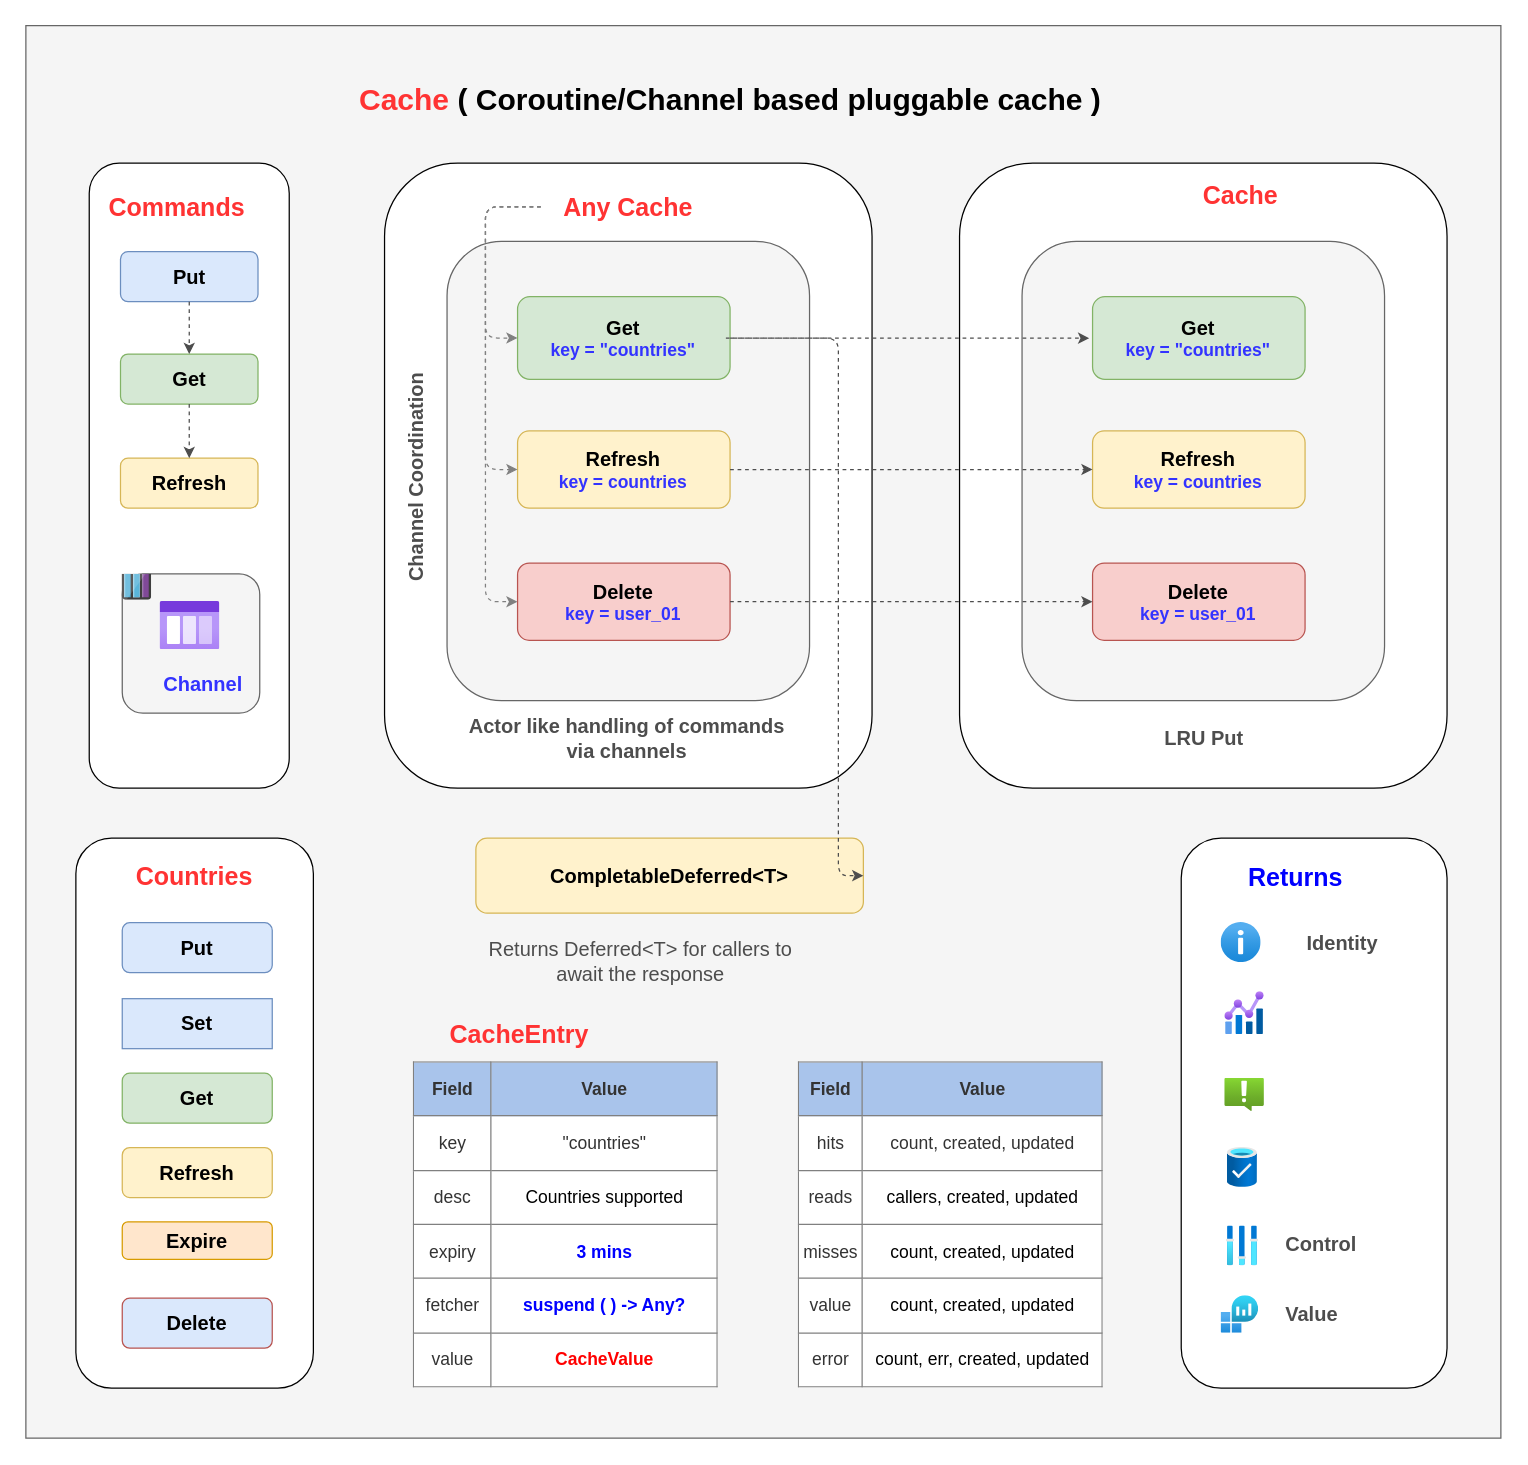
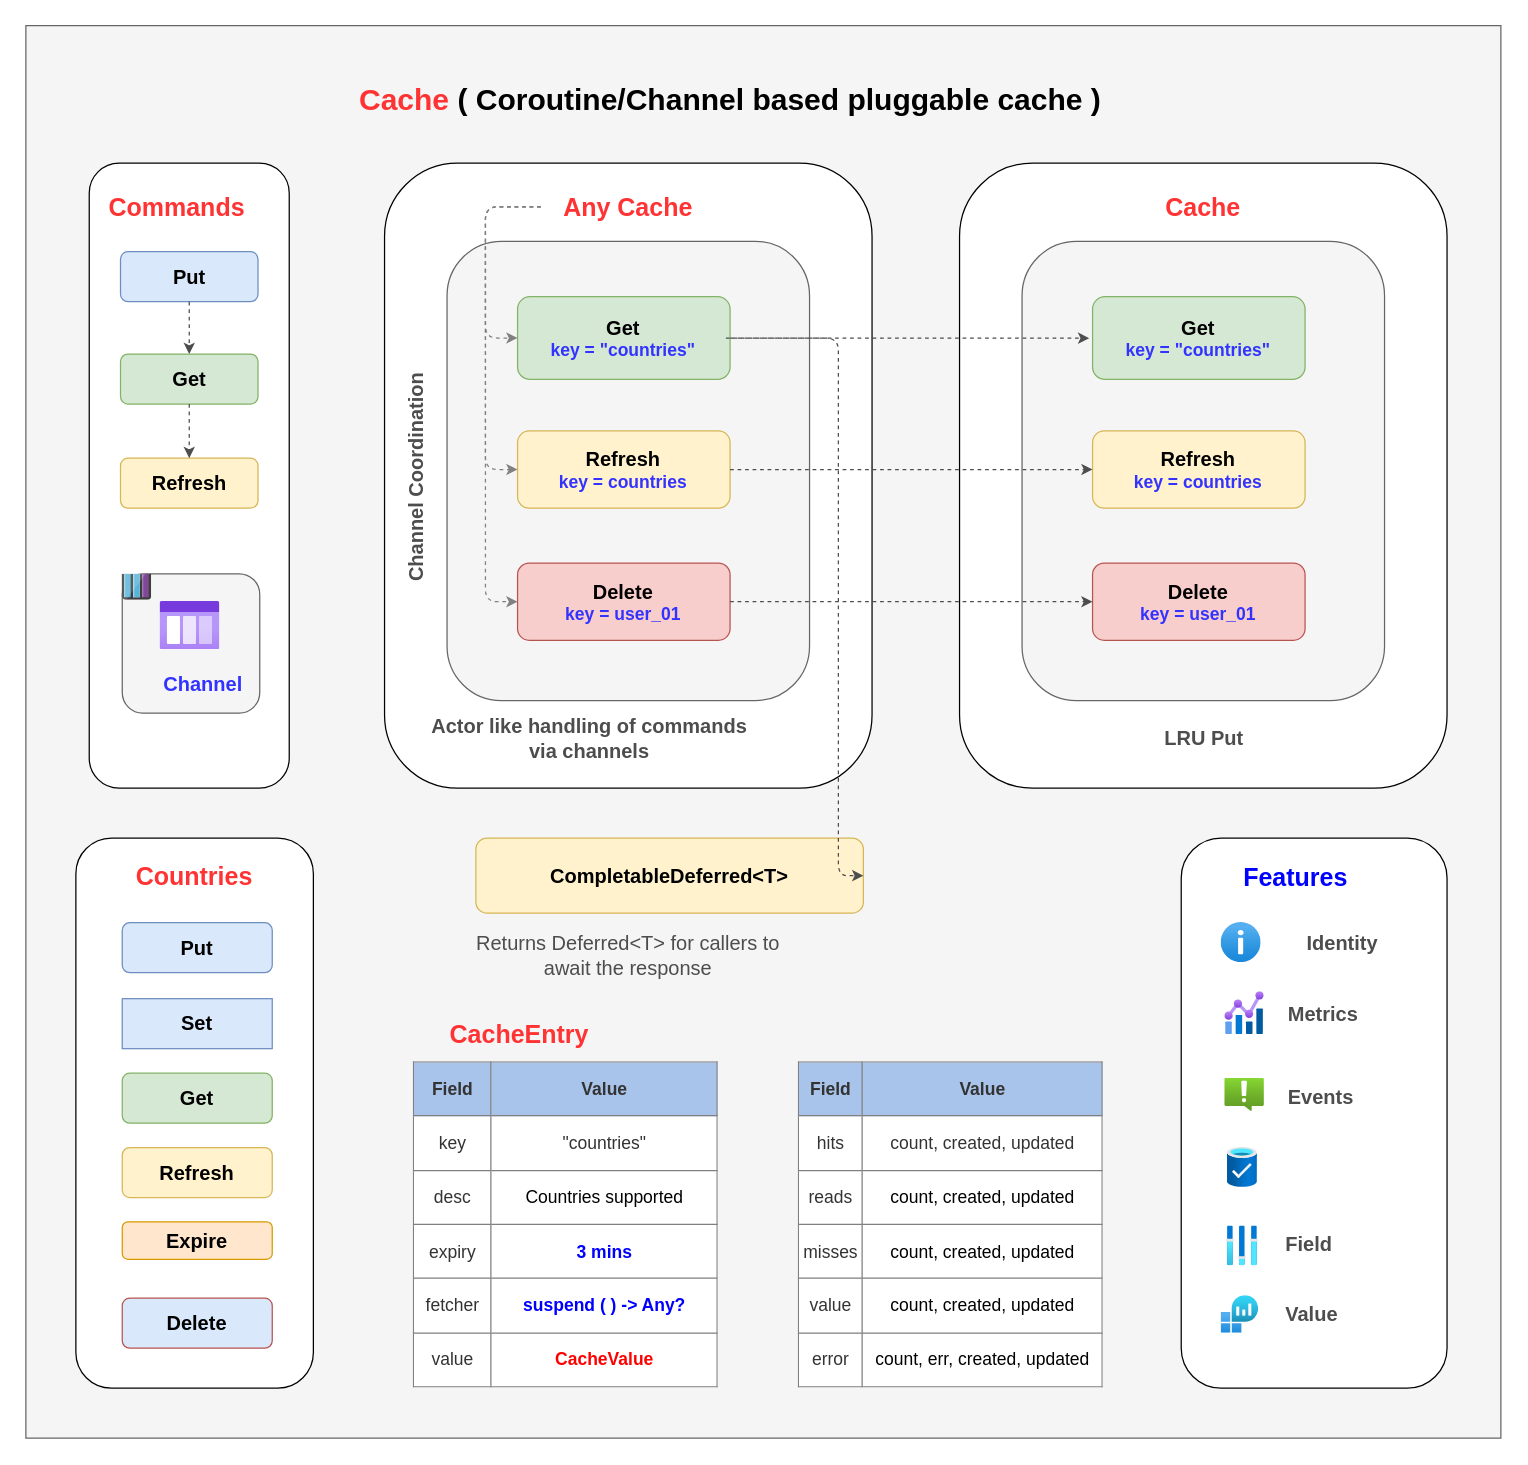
(1241, 194) -> (1203, 207)
(626, 738) -> (589, 738)
(1296, 877) -> (1296, 877)
(641, 962) -> (628, 956)
none -> (1336, 1015)
none -> (1336, 1097)
(946, 1135) -> (946, 1135)
(1313, 1244) -> (1303, 1244)
